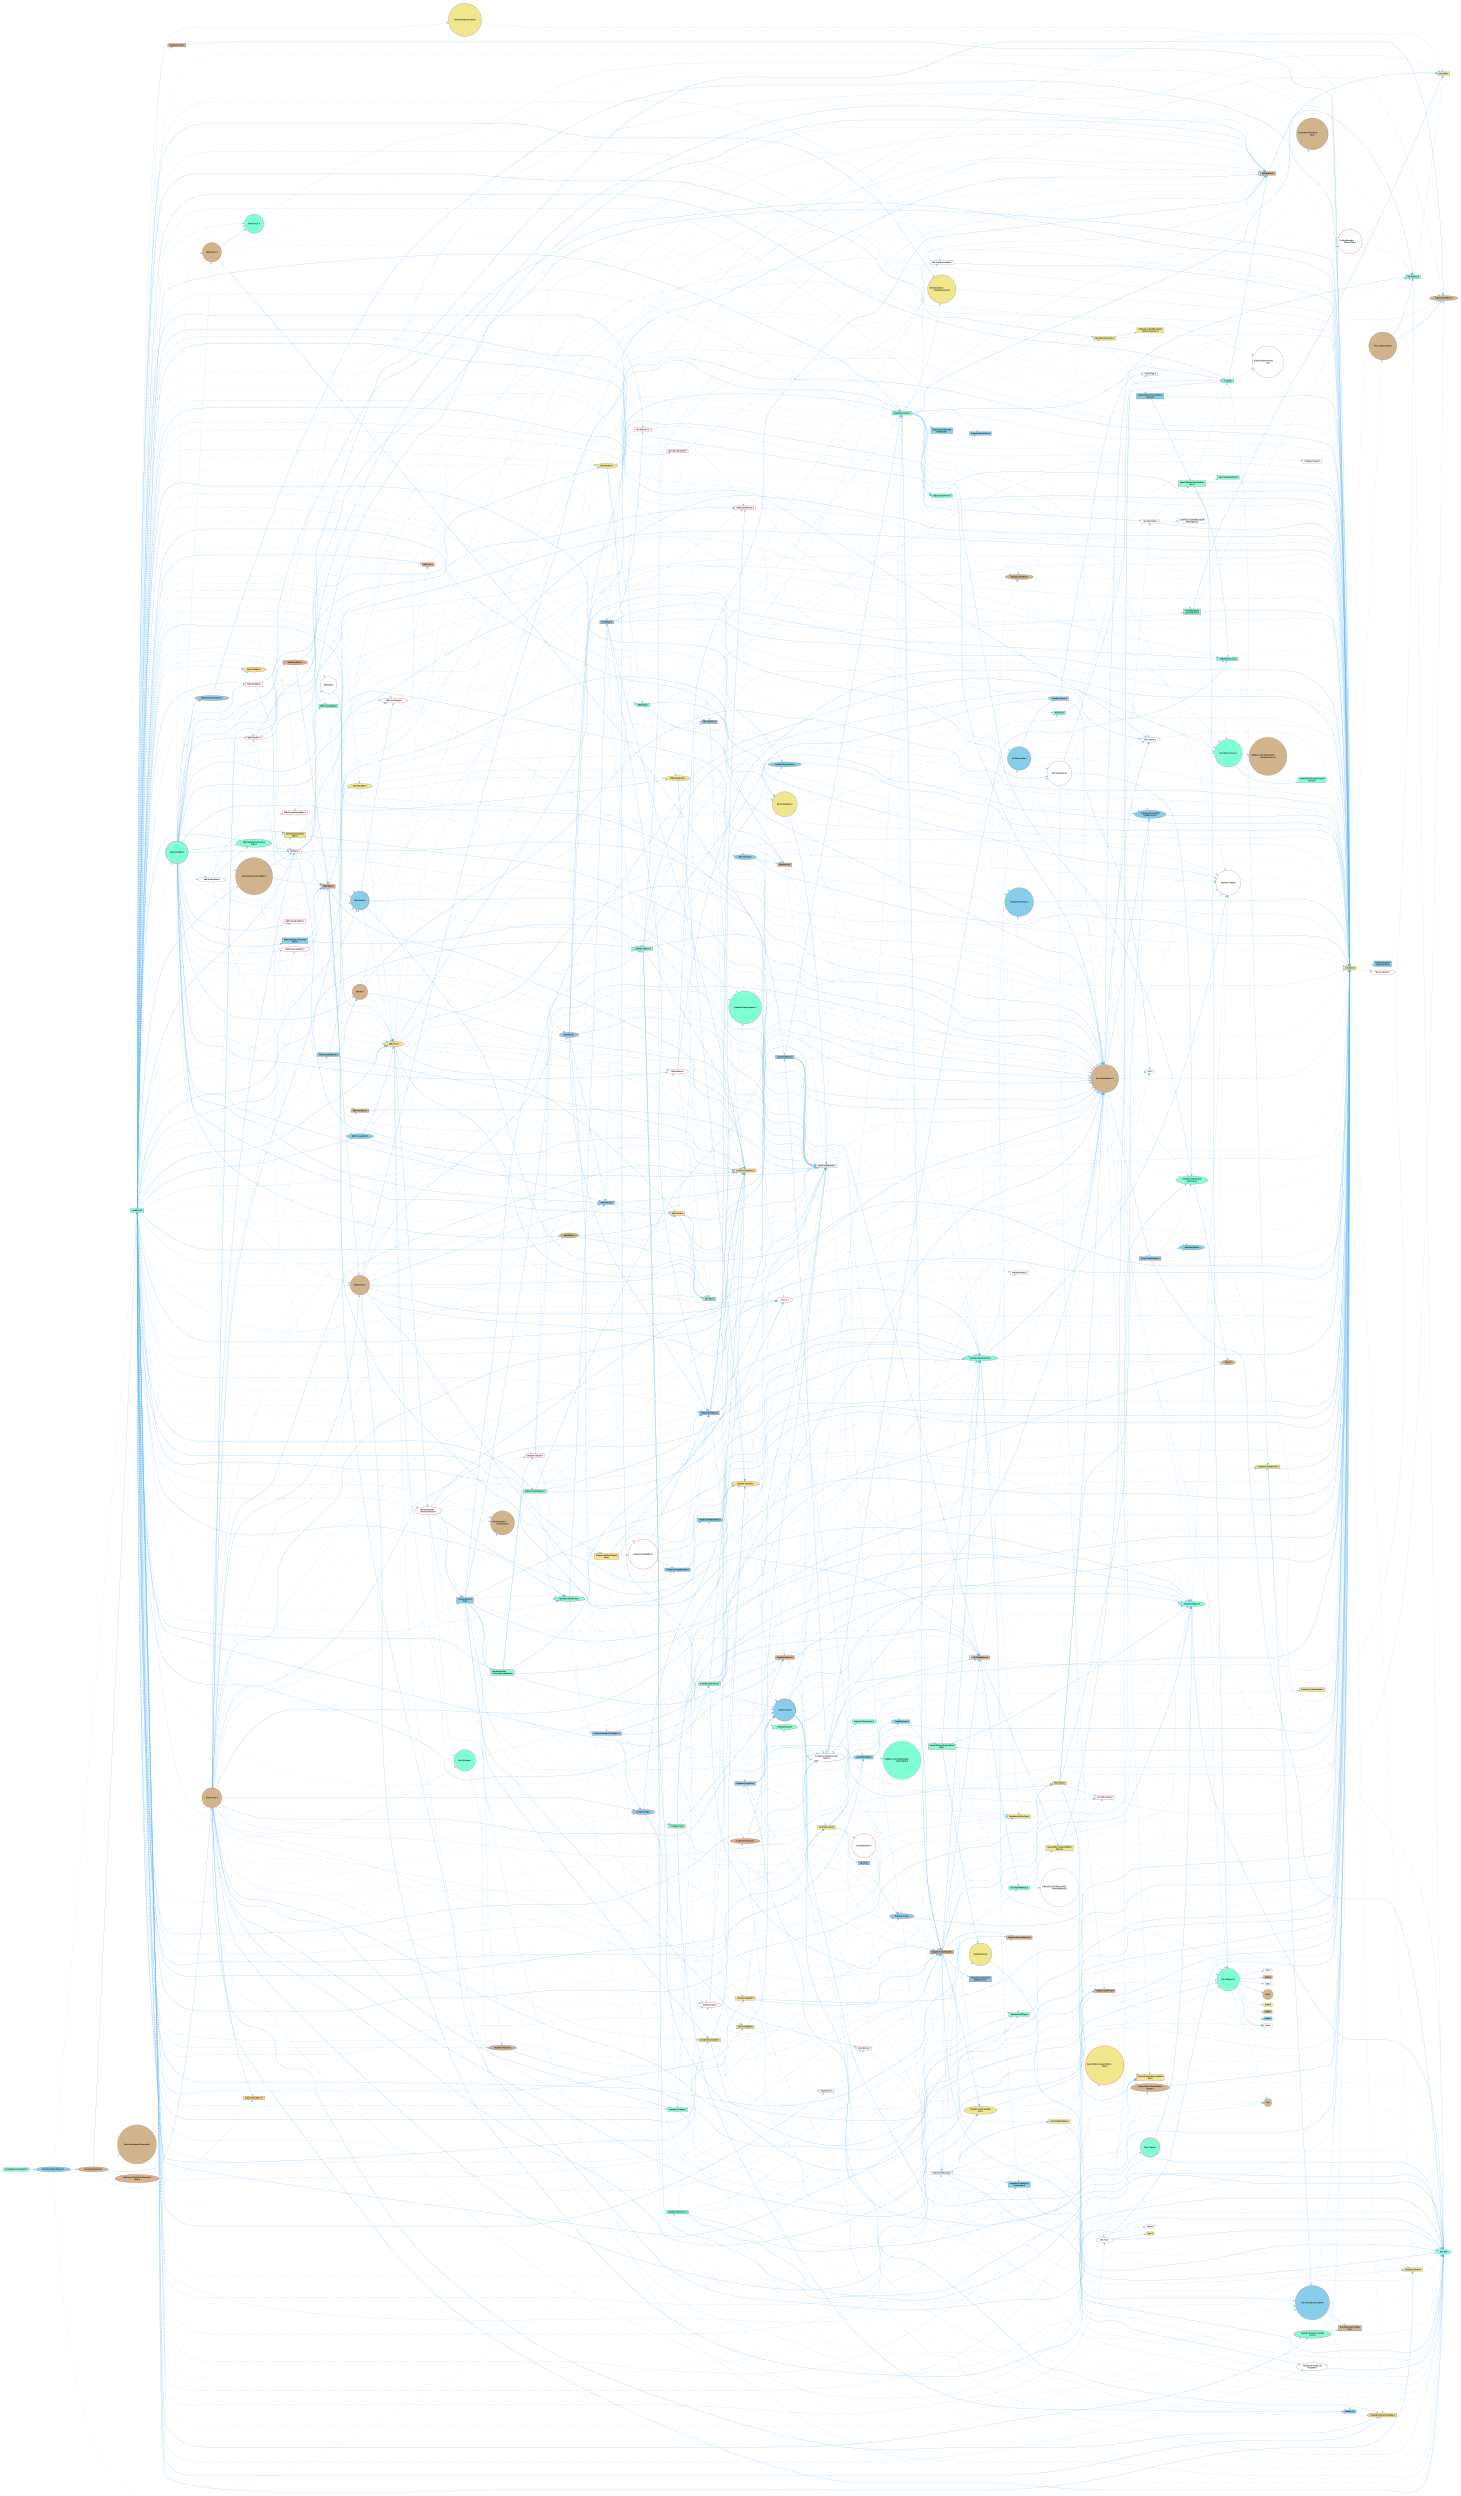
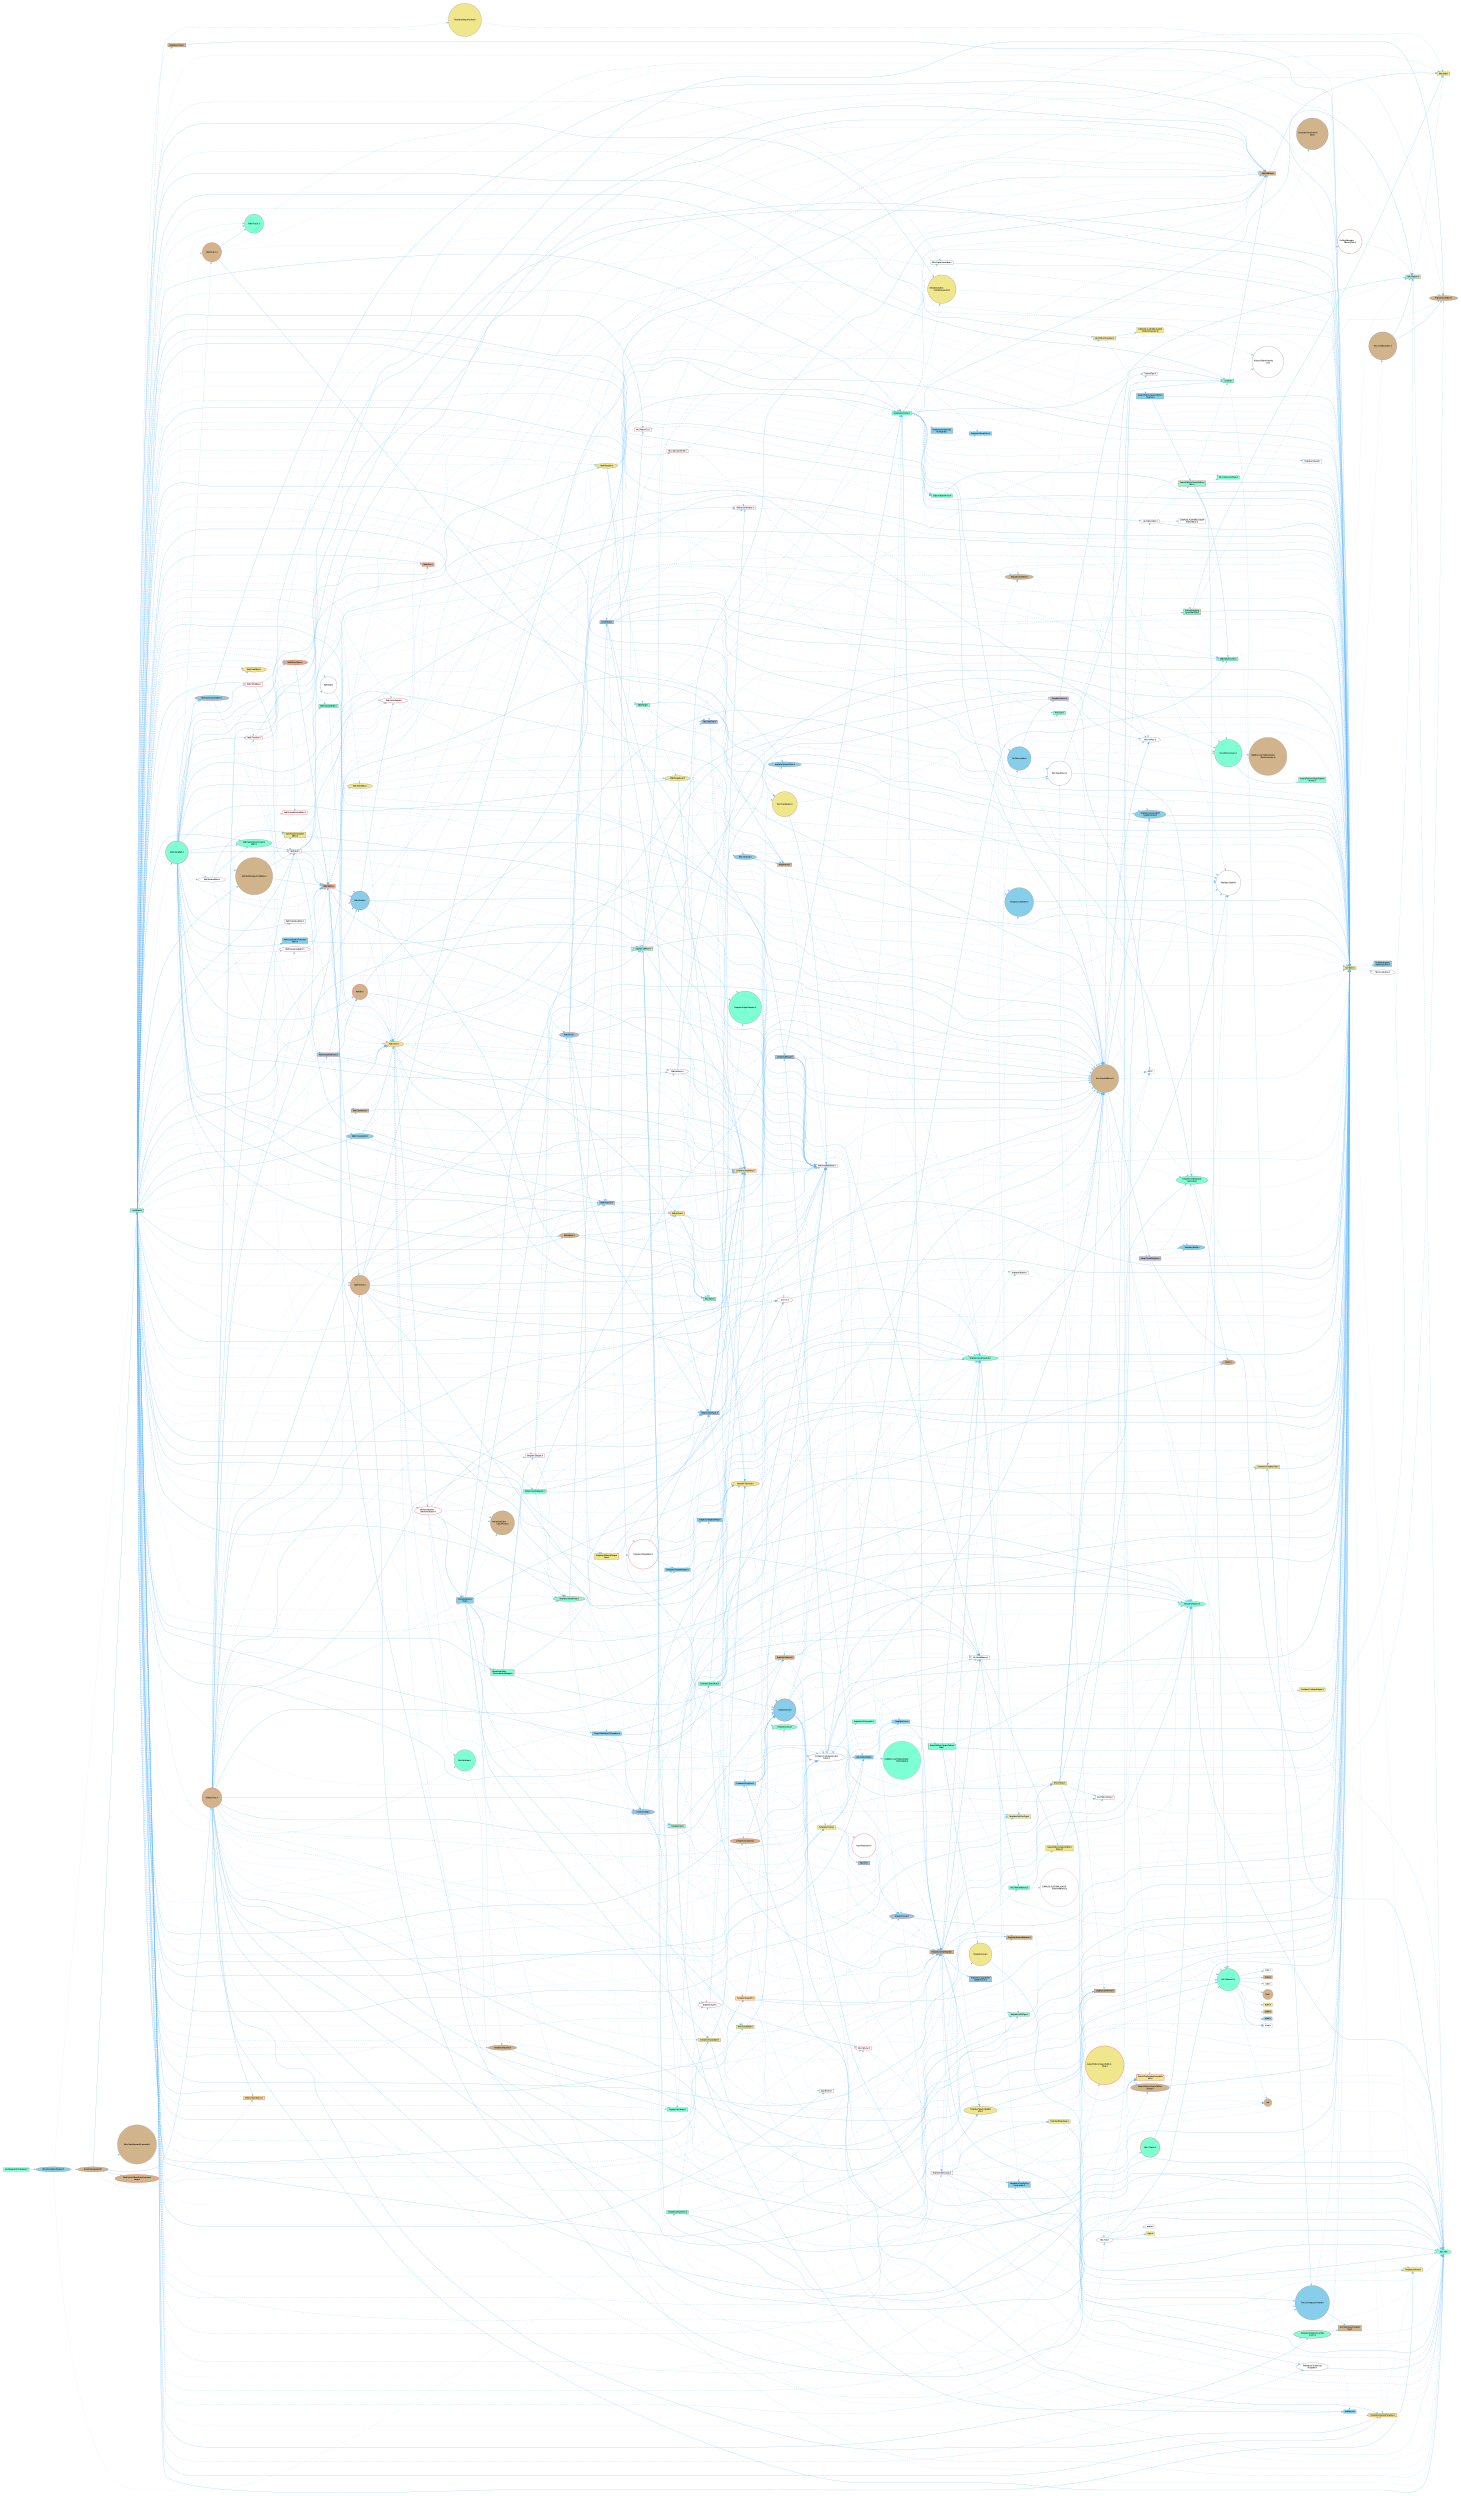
(980, 1658) -> (980, 1658)
